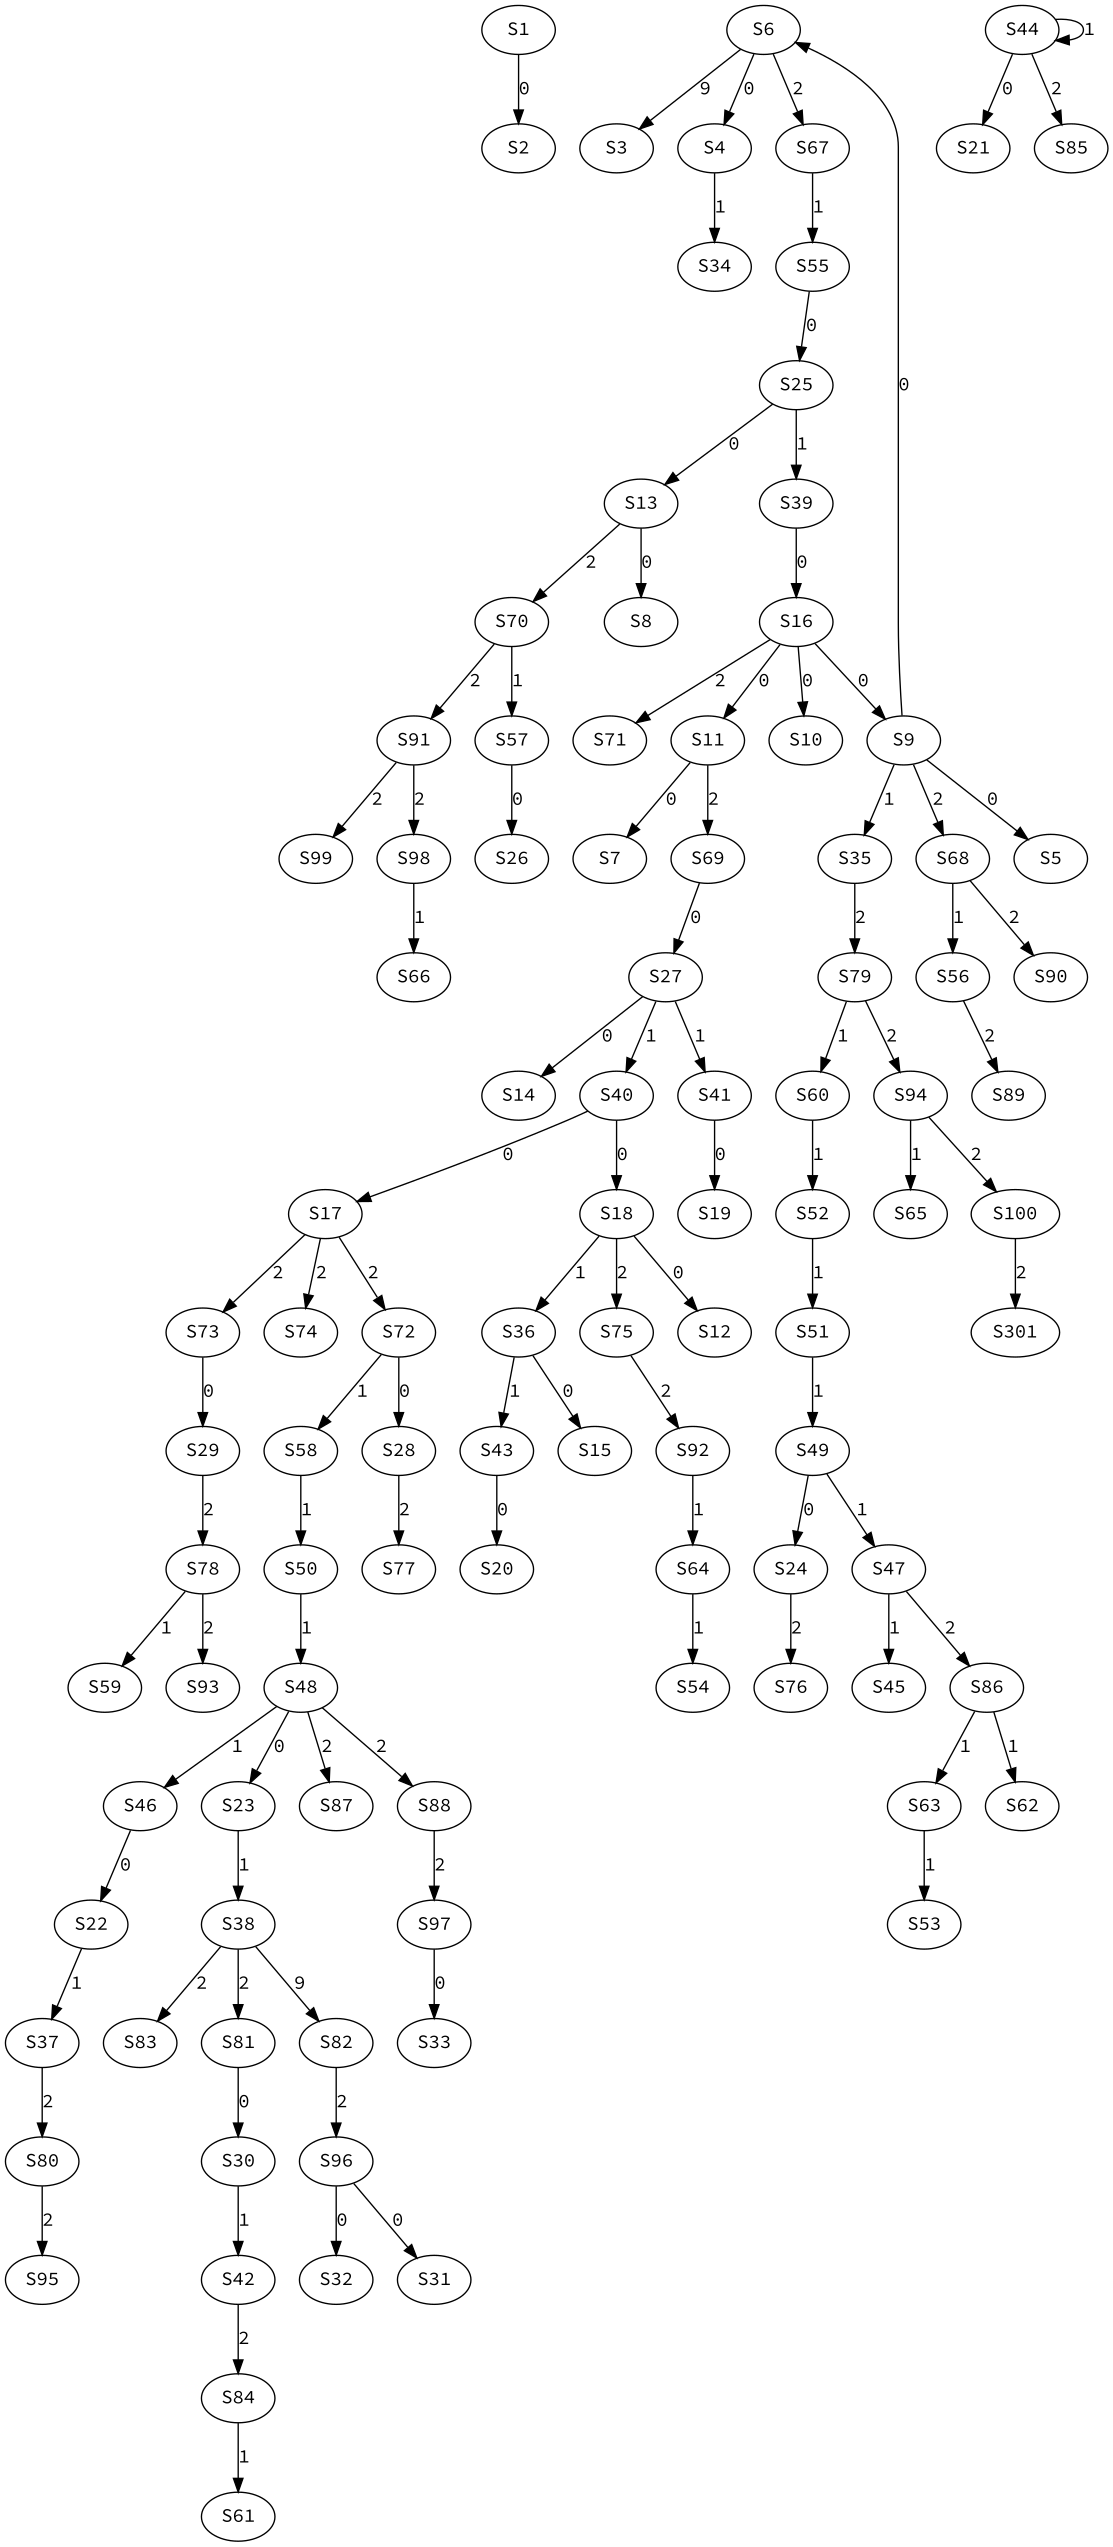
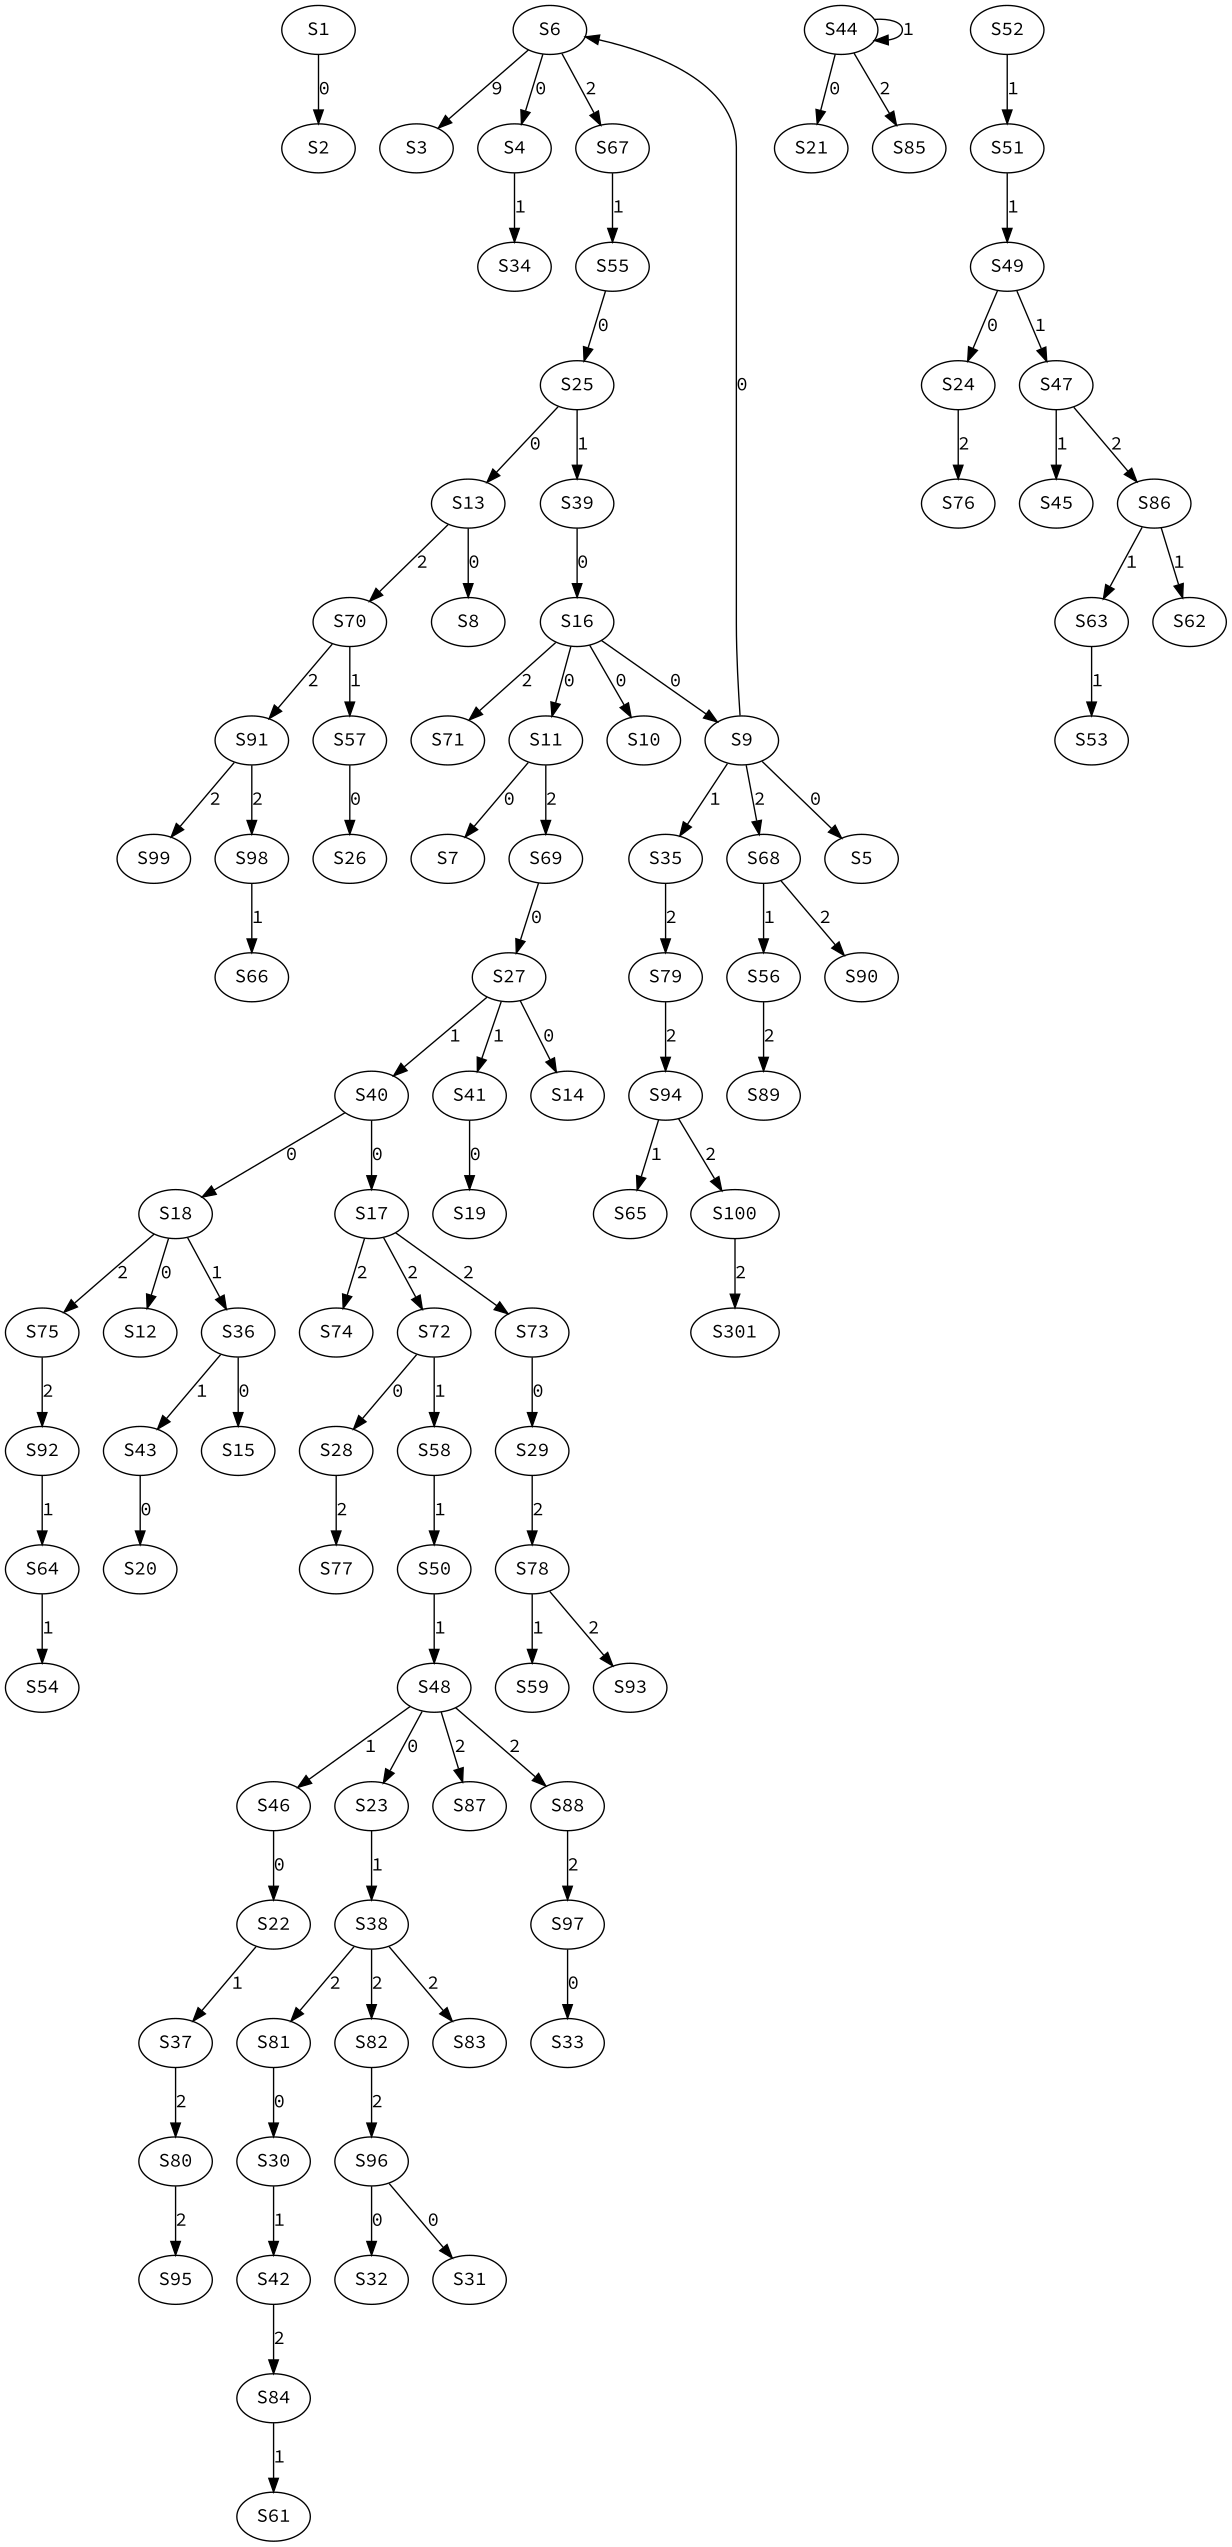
(813, 1096) -> none
(300, 1984) -> (378, 1984)
